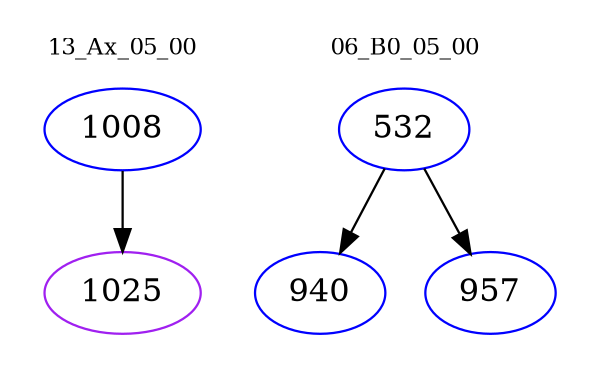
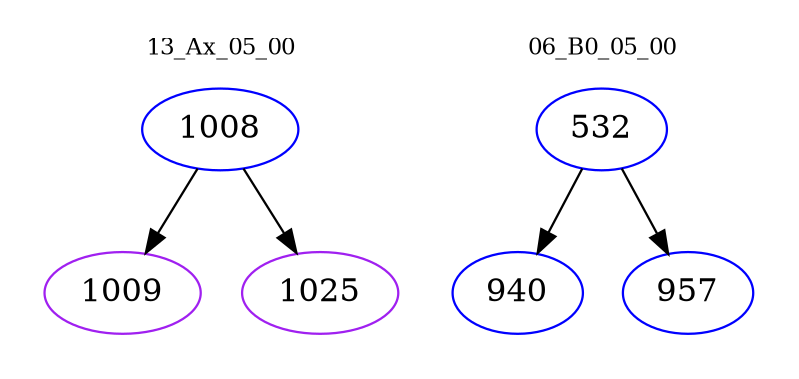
none -> (123, 293)
